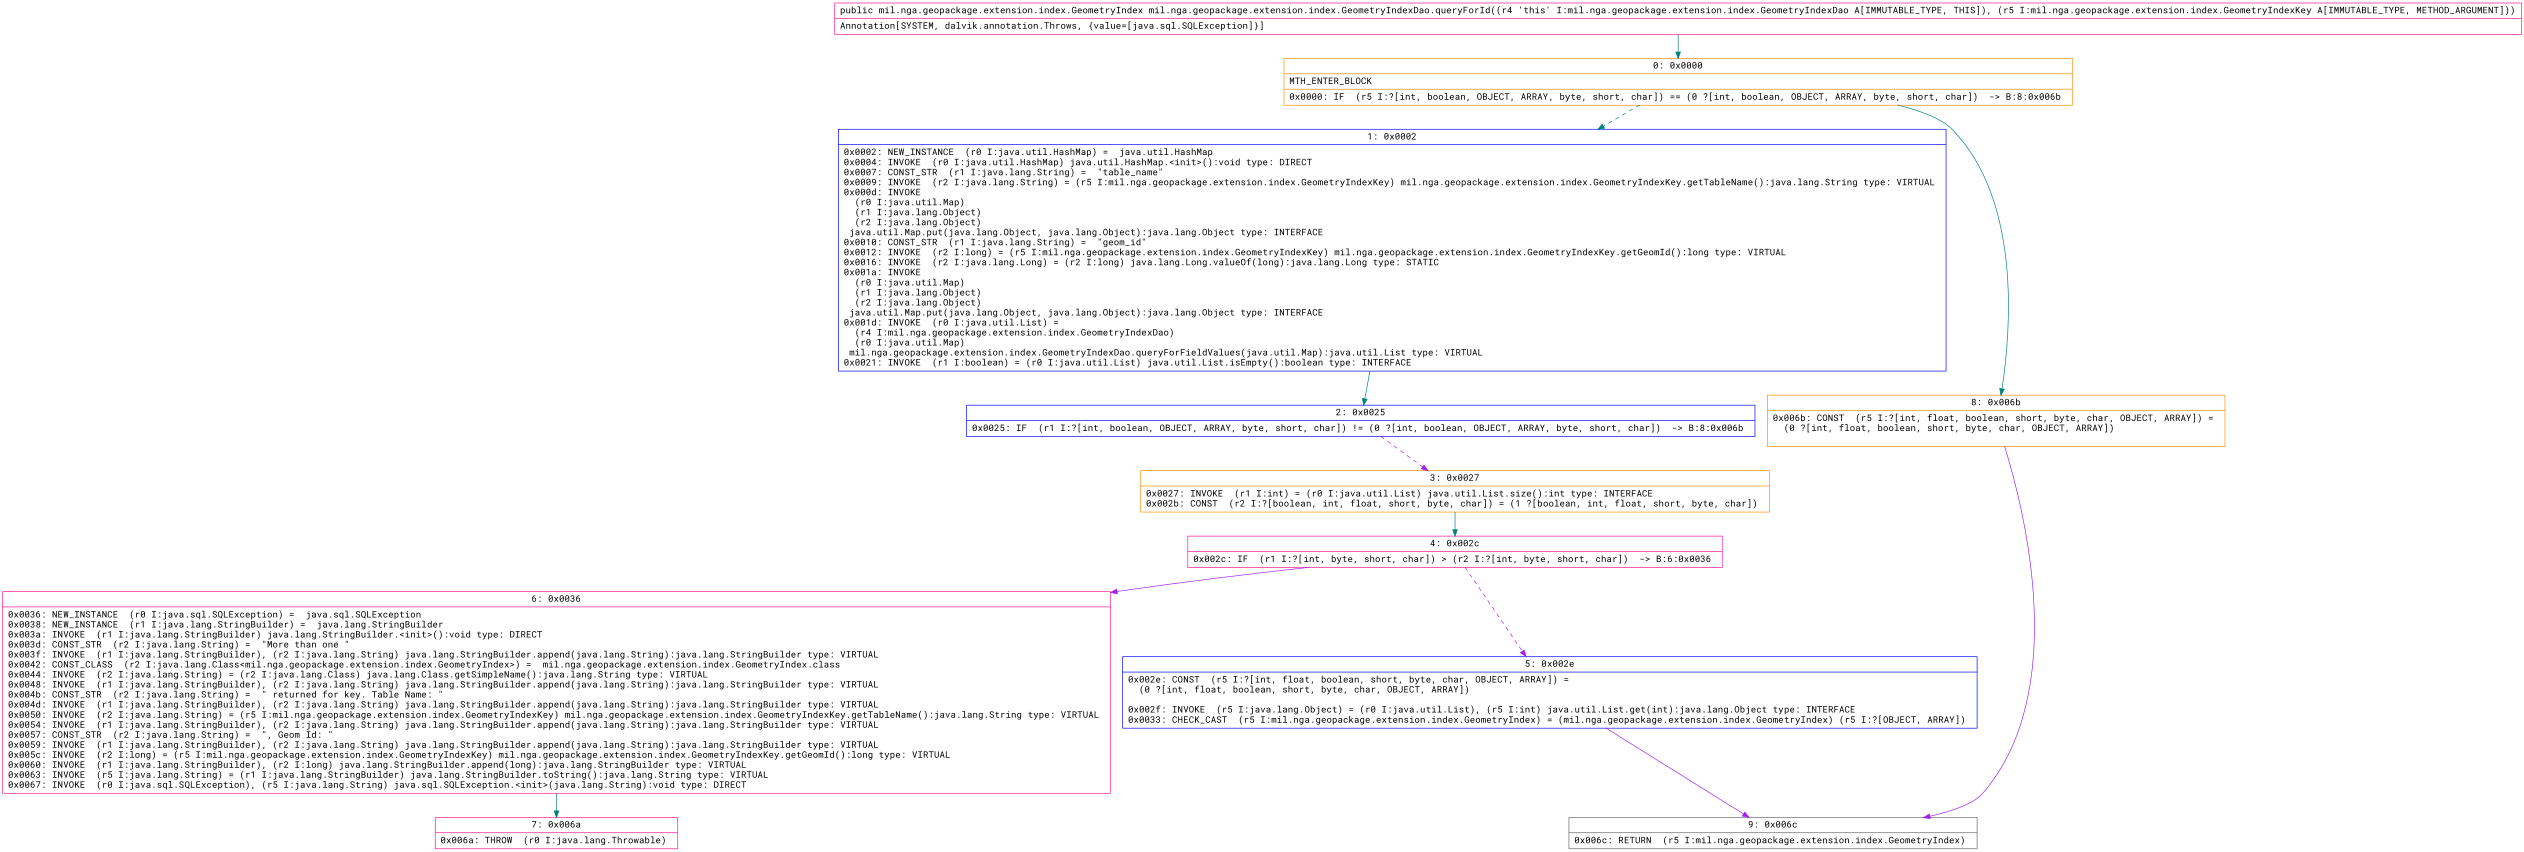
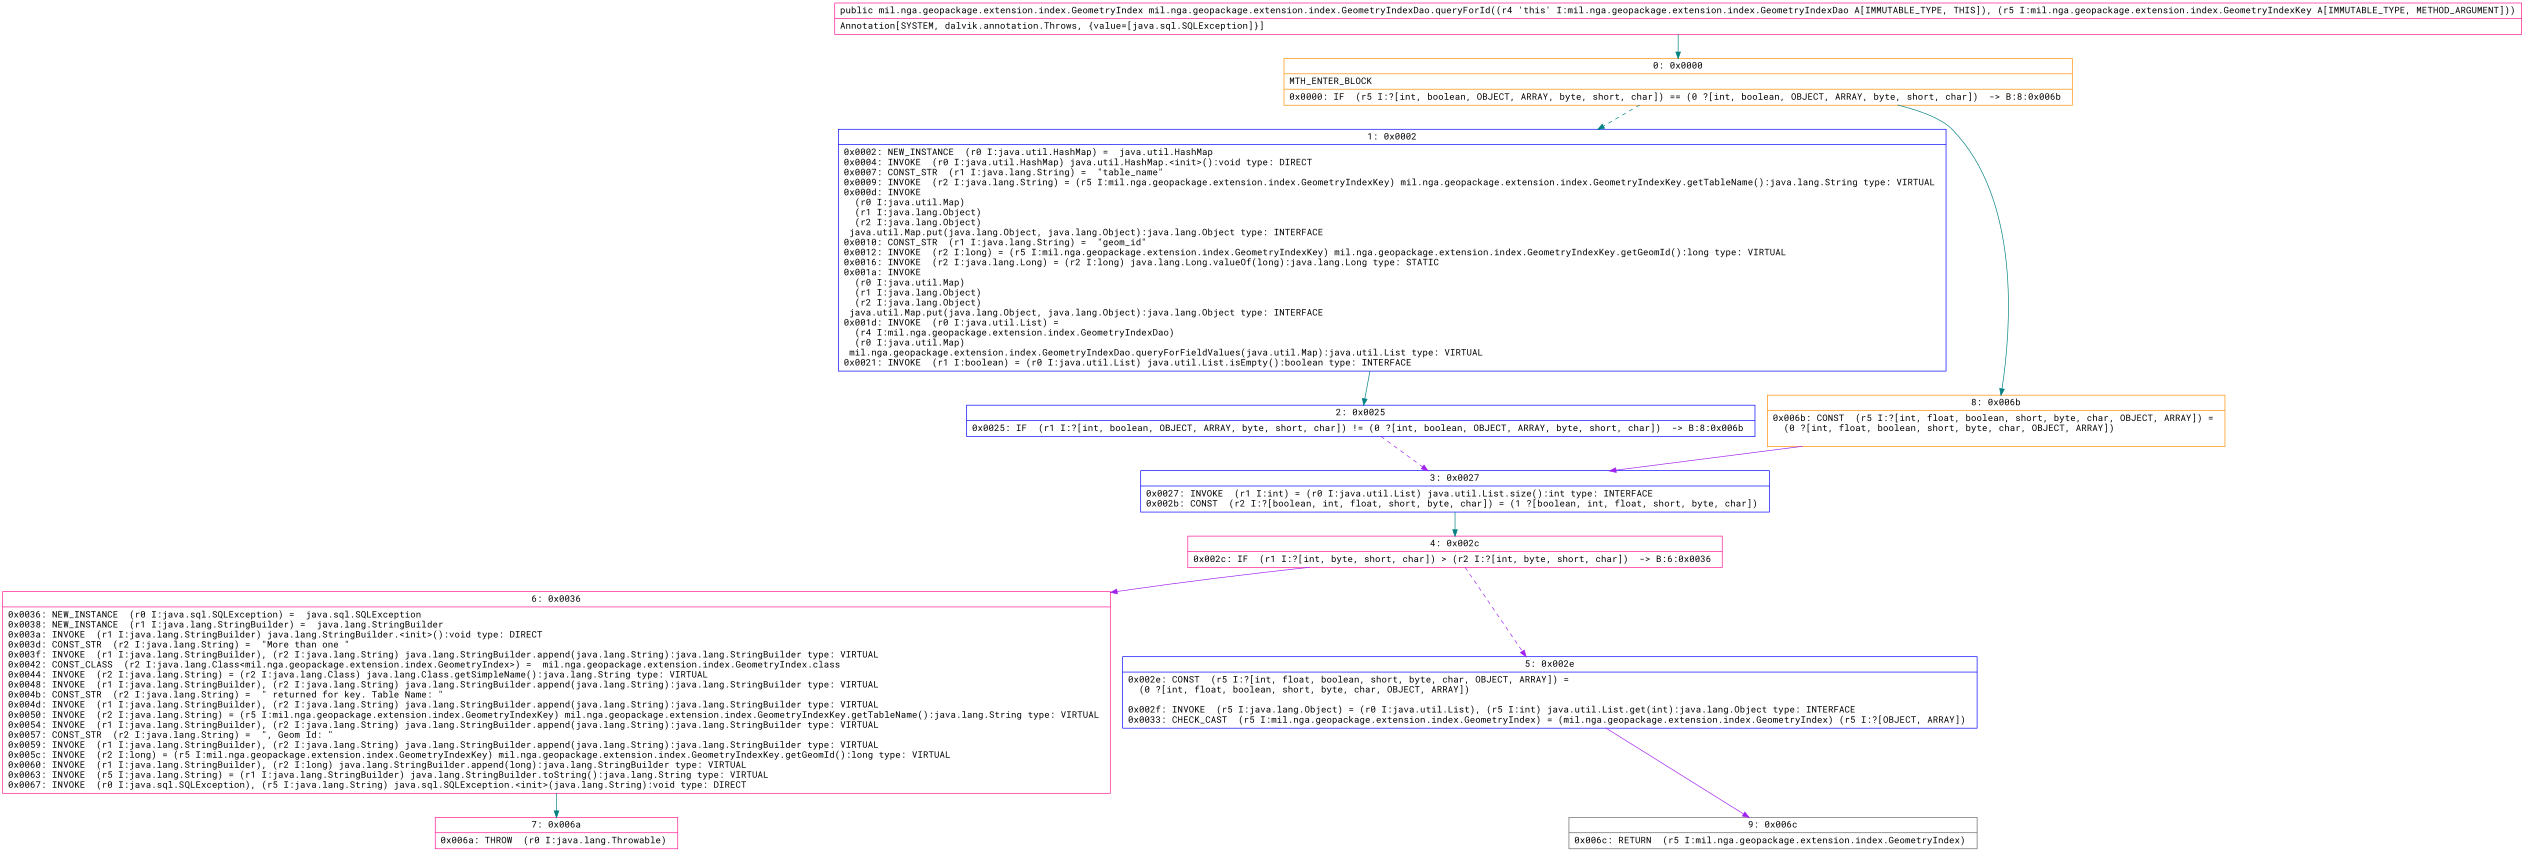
(1455, 491) -> (1455, 491)
(2033, 653) -> (1709, 458)
